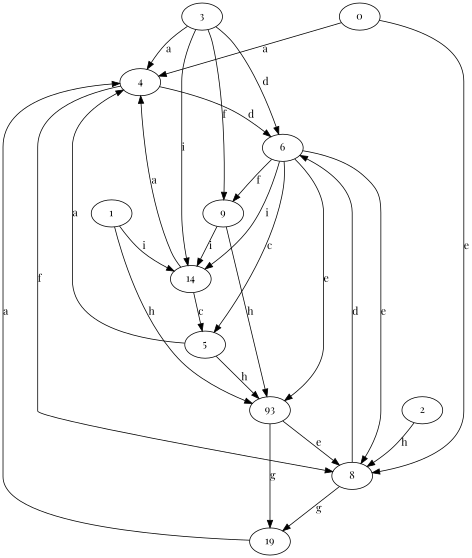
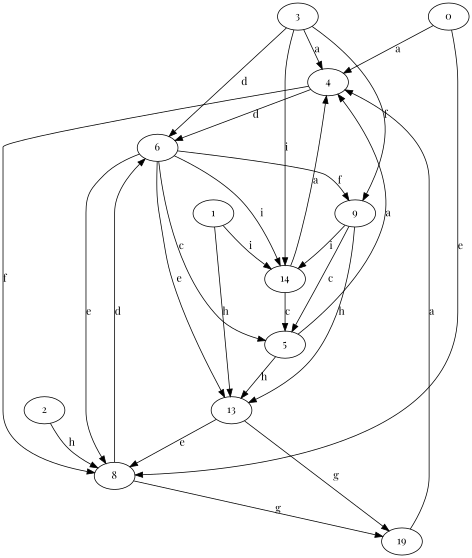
none -> (323, 276)
(270, 410) -> (232, 410)
